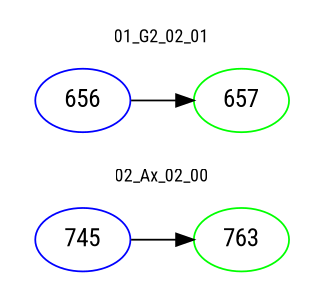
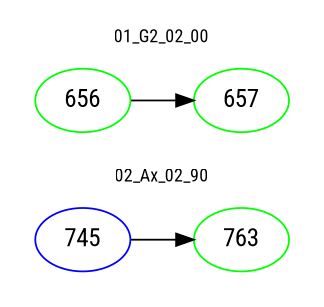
(162, 38) -> (162, 38)
(83, 100) -> (83, 100)
(162, 177) -> (162, 177)
